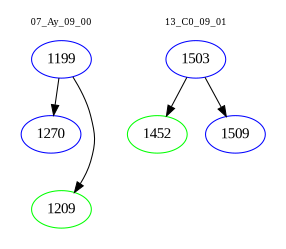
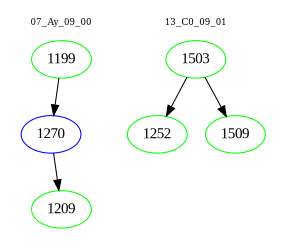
(61, 59) -> (61, 59)
(196, 59) -> (196, 59)
(94, 130) -> (55, 166)
(157, 134) -> (157, 134)
(235, 134) -> (235, 134)
